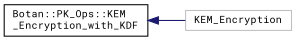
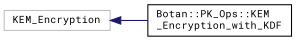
(172, 20) -> (134, 20)
